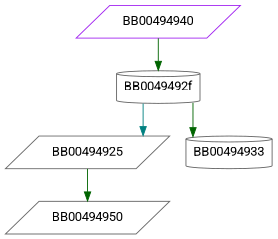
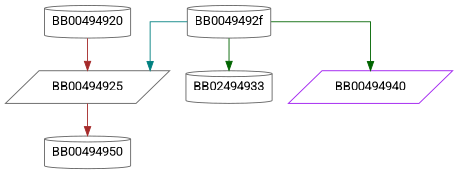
none -> (88, 22)
(158, 50) -> (341, 22)
(229, 152) -> (229, 87)
(88, 180) -> (88, 115)
(88, 218) -> (88, 152)
